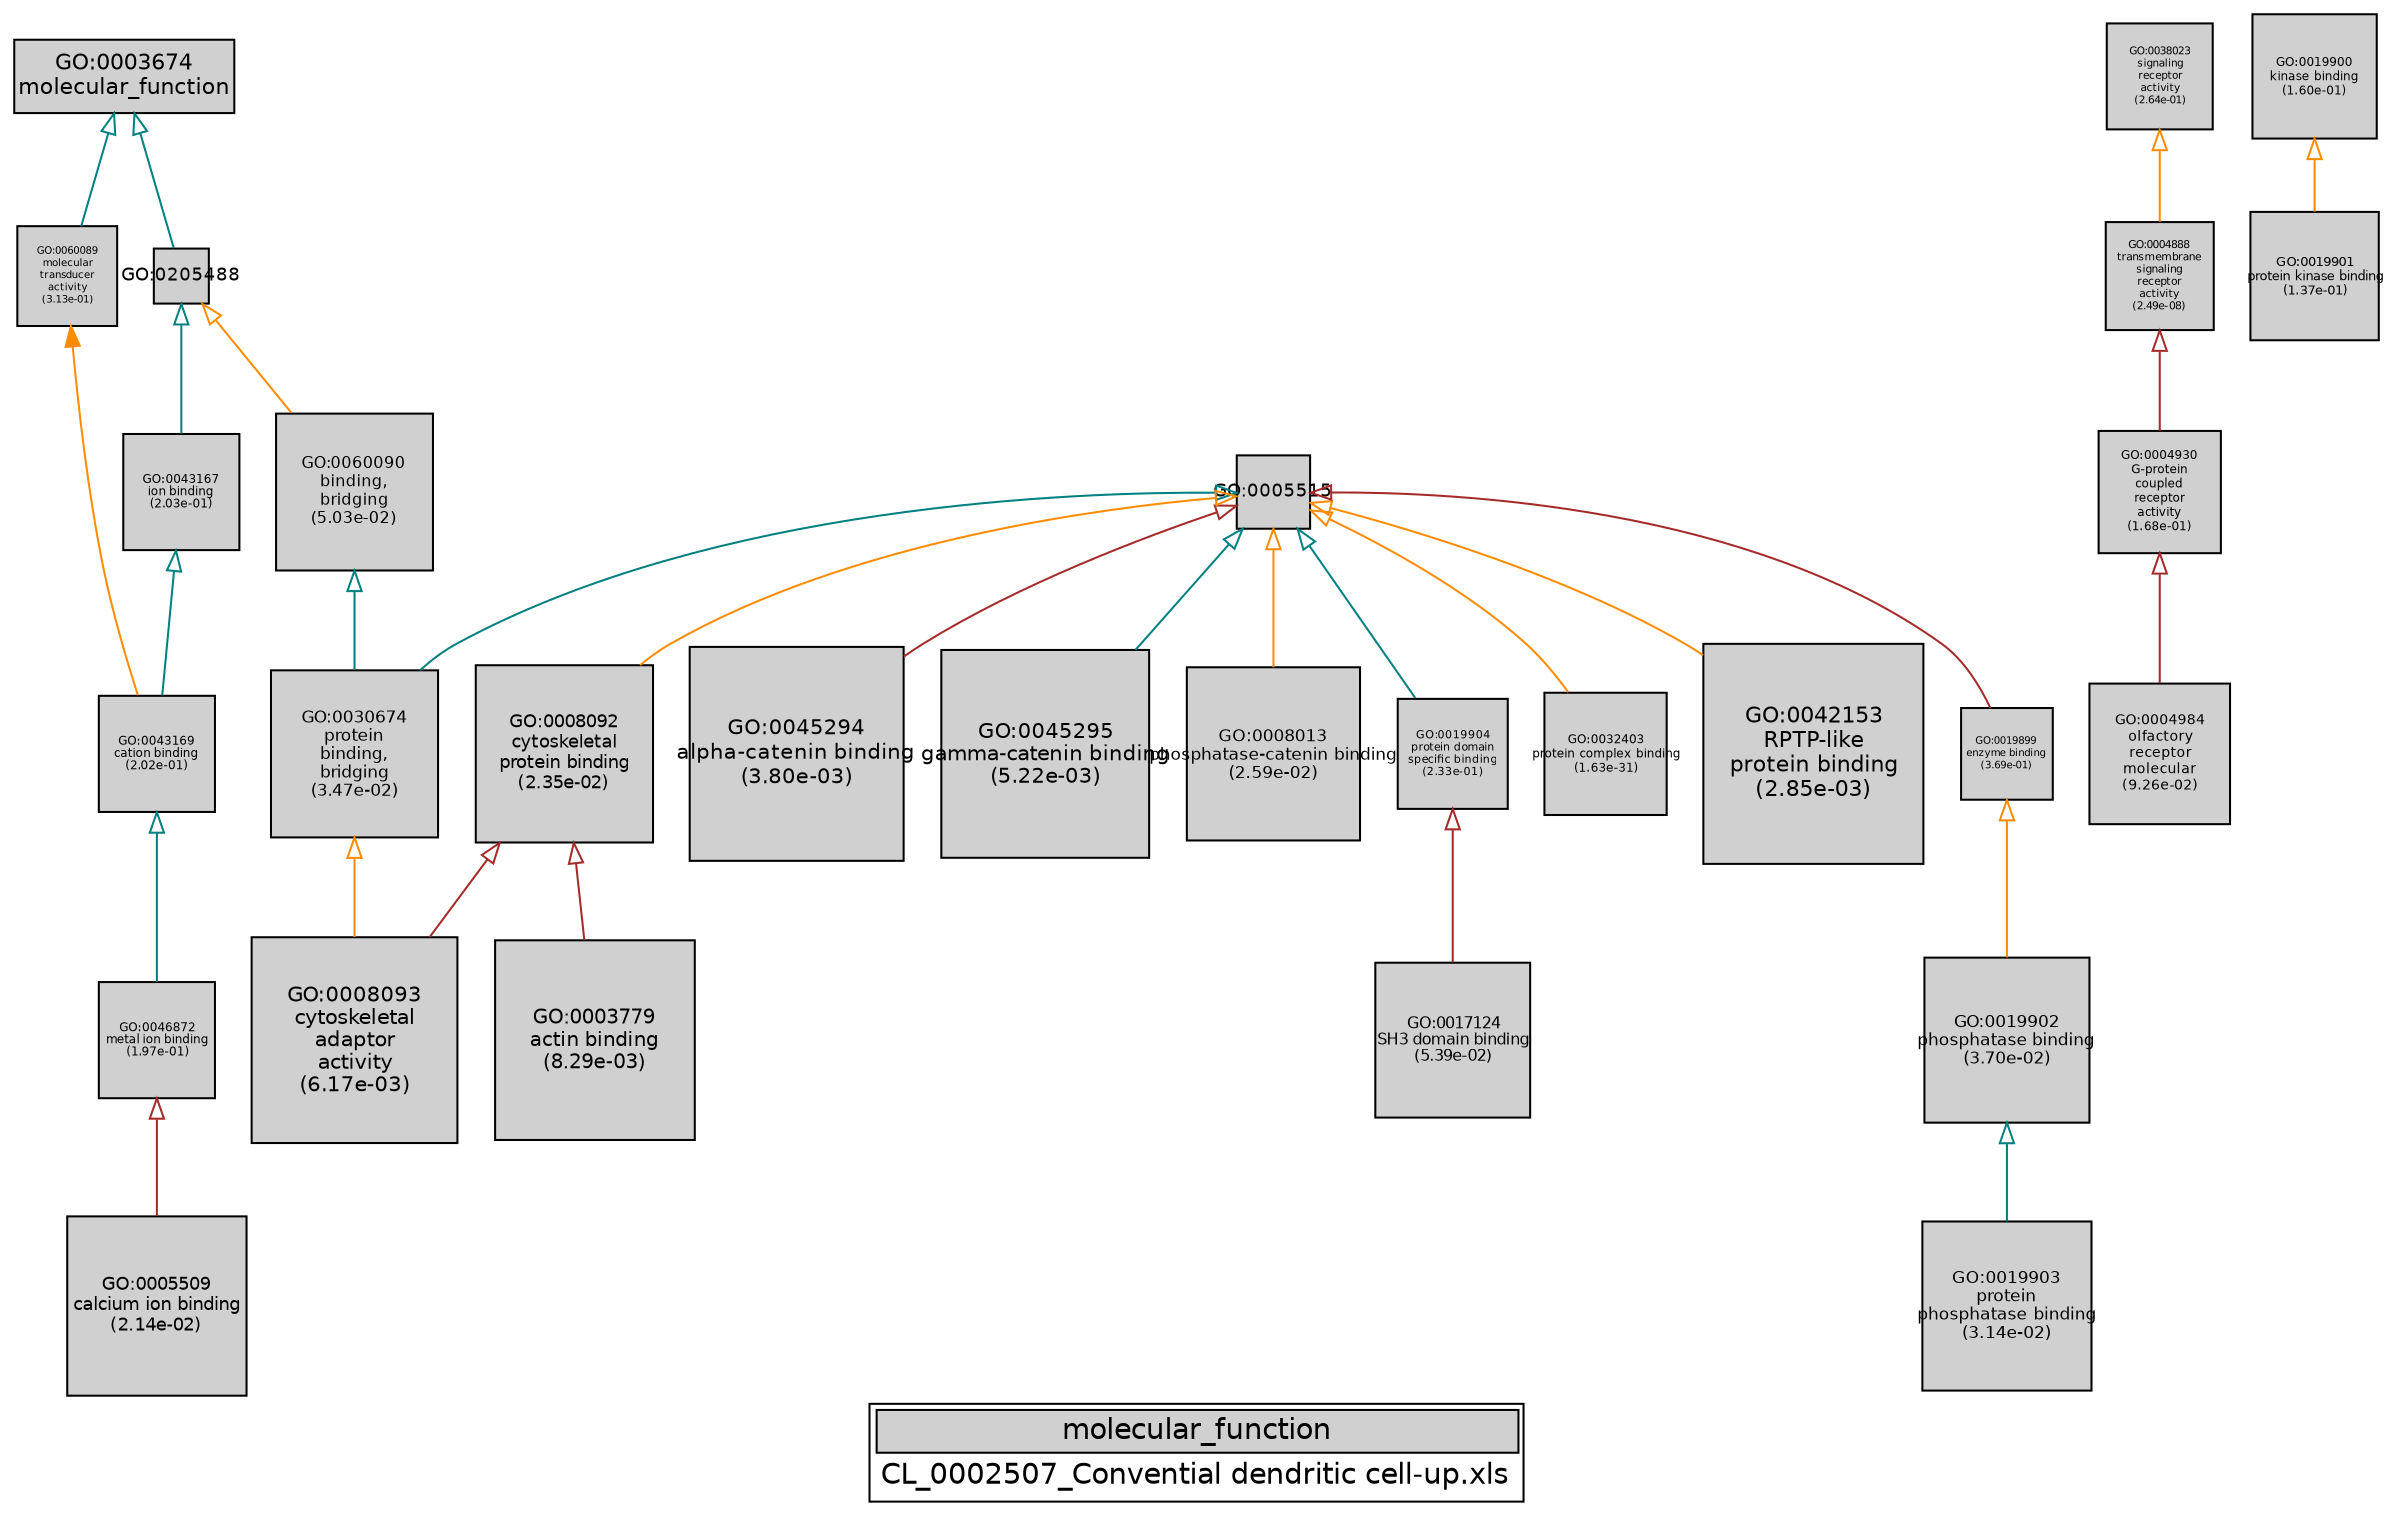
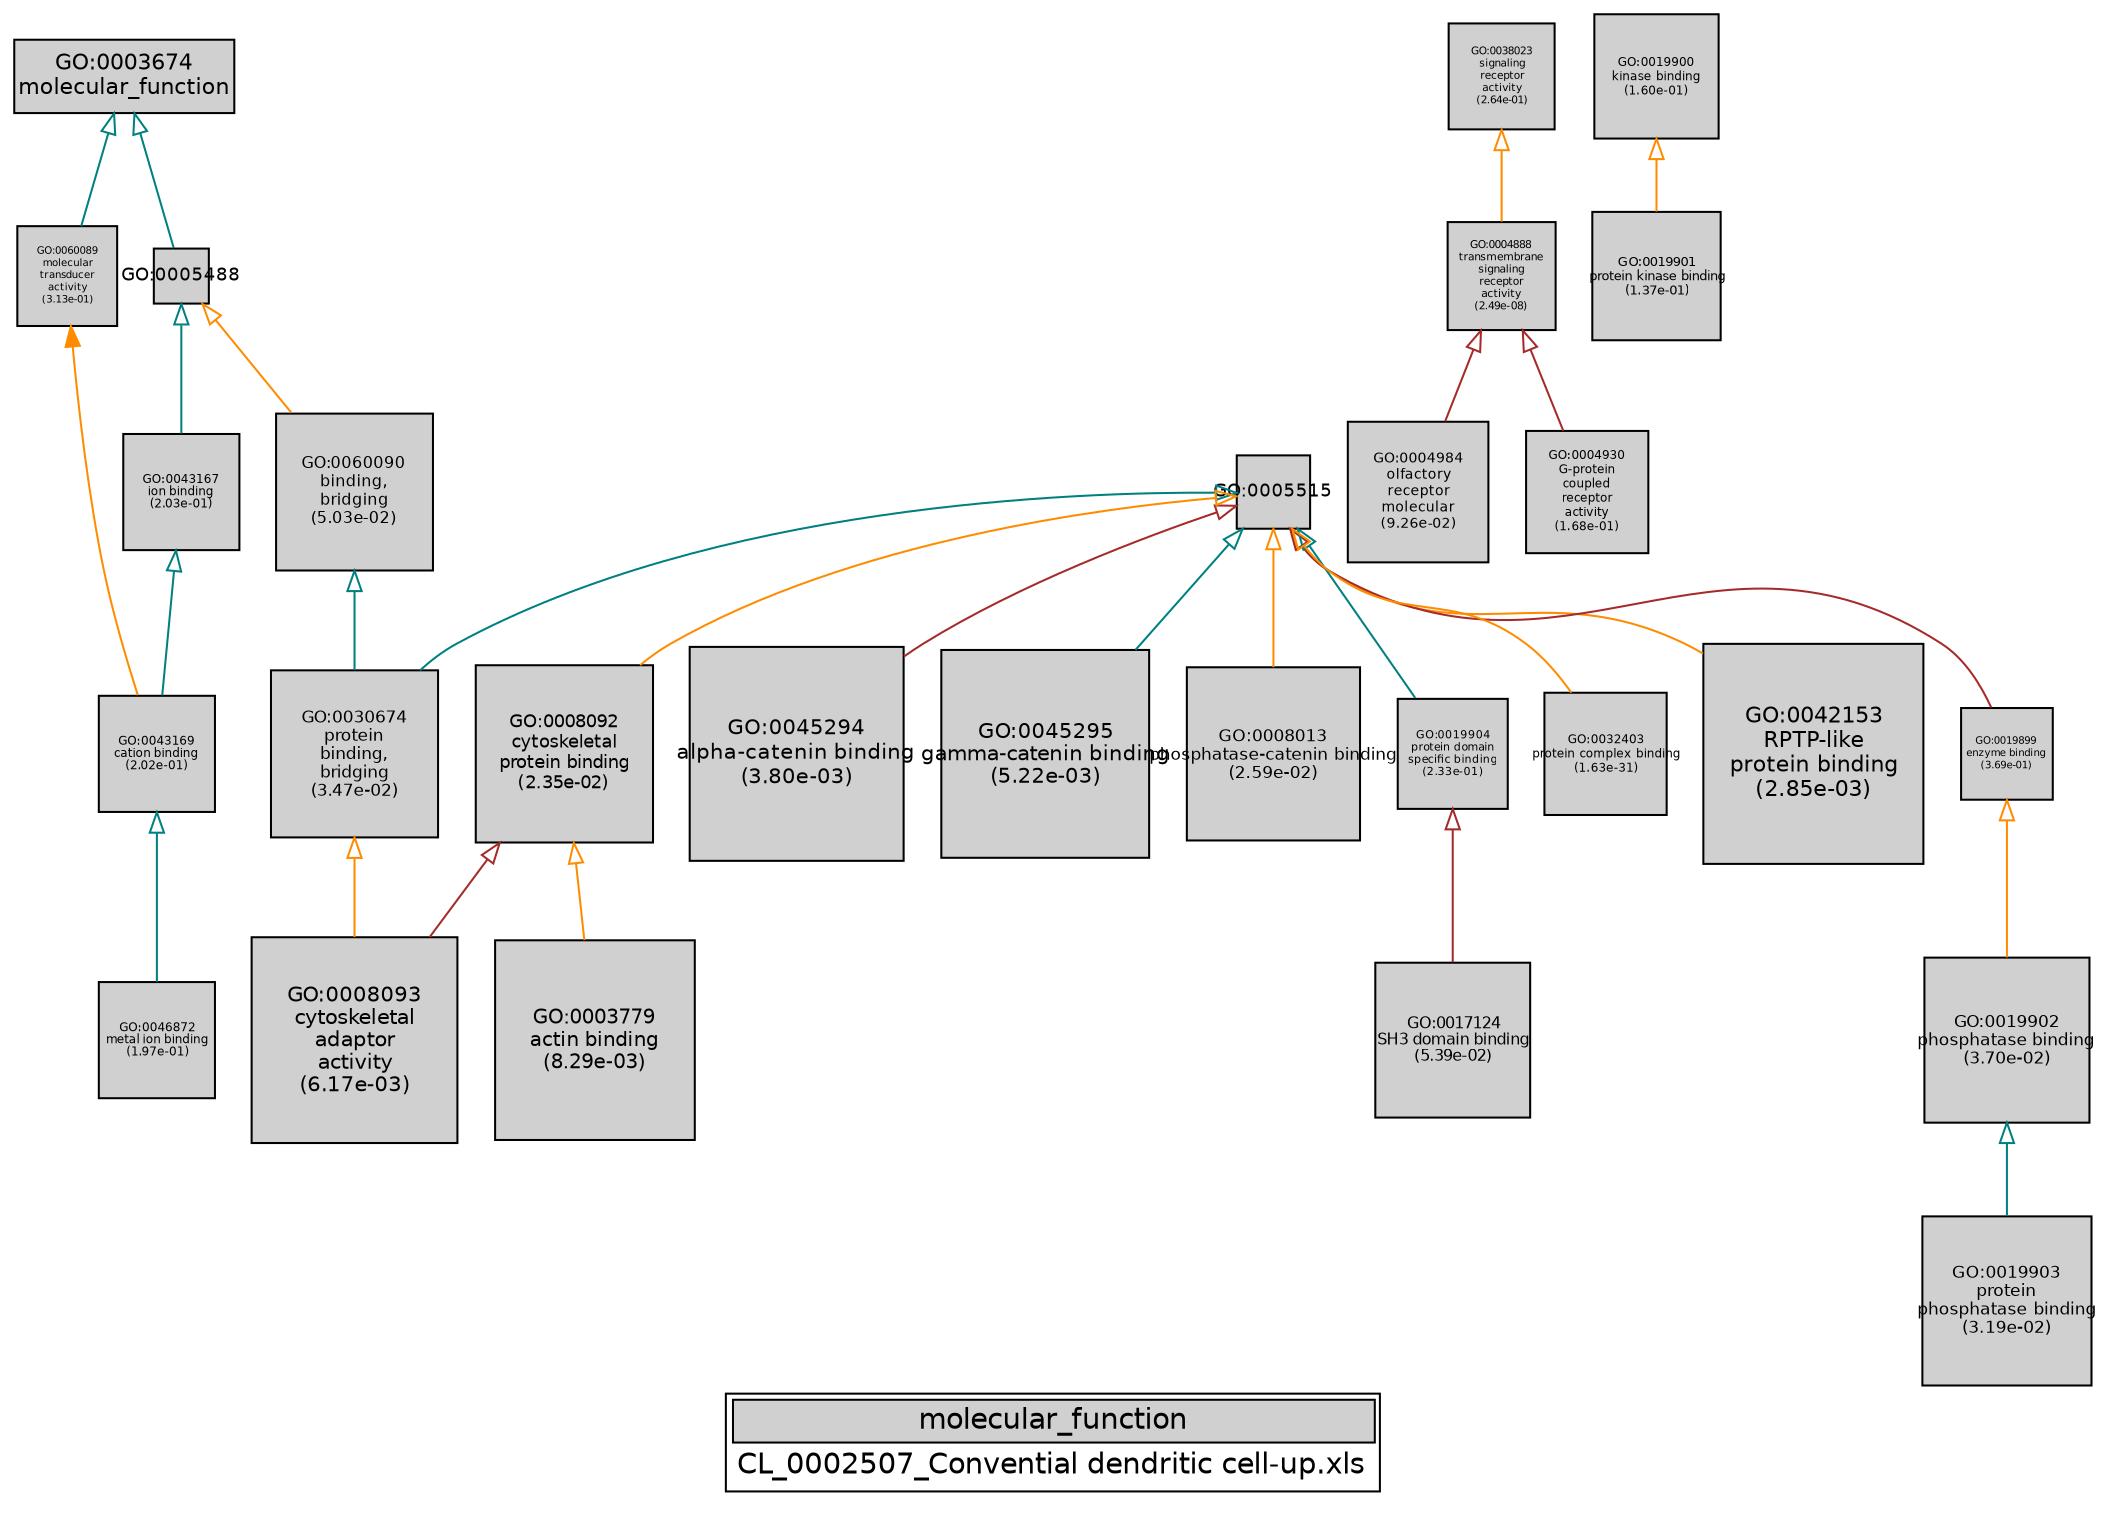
(181, 276) -> (181, 276)
(2160, 629) -> (1459, 386)
(580, 902) -> (580, 902)
(157, 1306) -> none
(2007, 1333) -> (2007, 1328)
